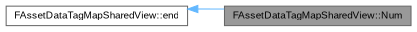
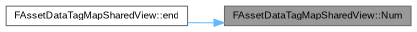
(211, 9) -> (201, 23)
